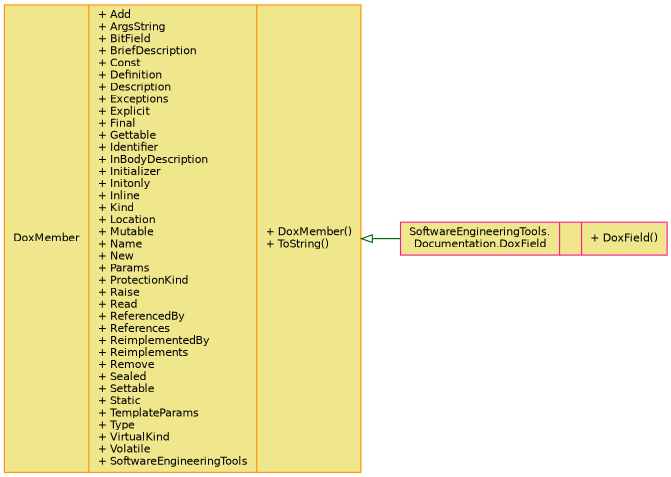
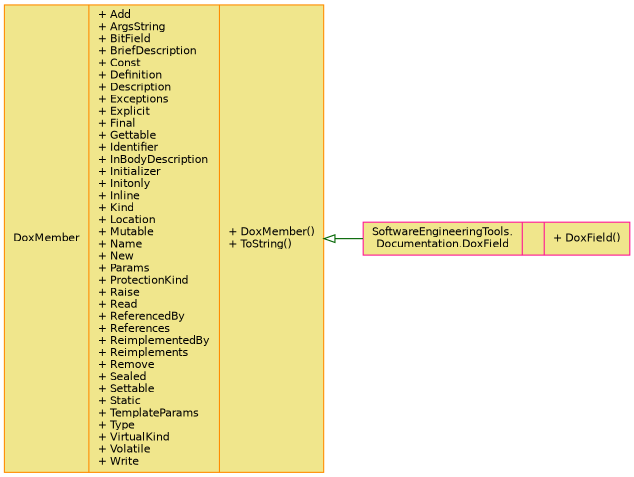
(173, 461) -> (119, 461)
